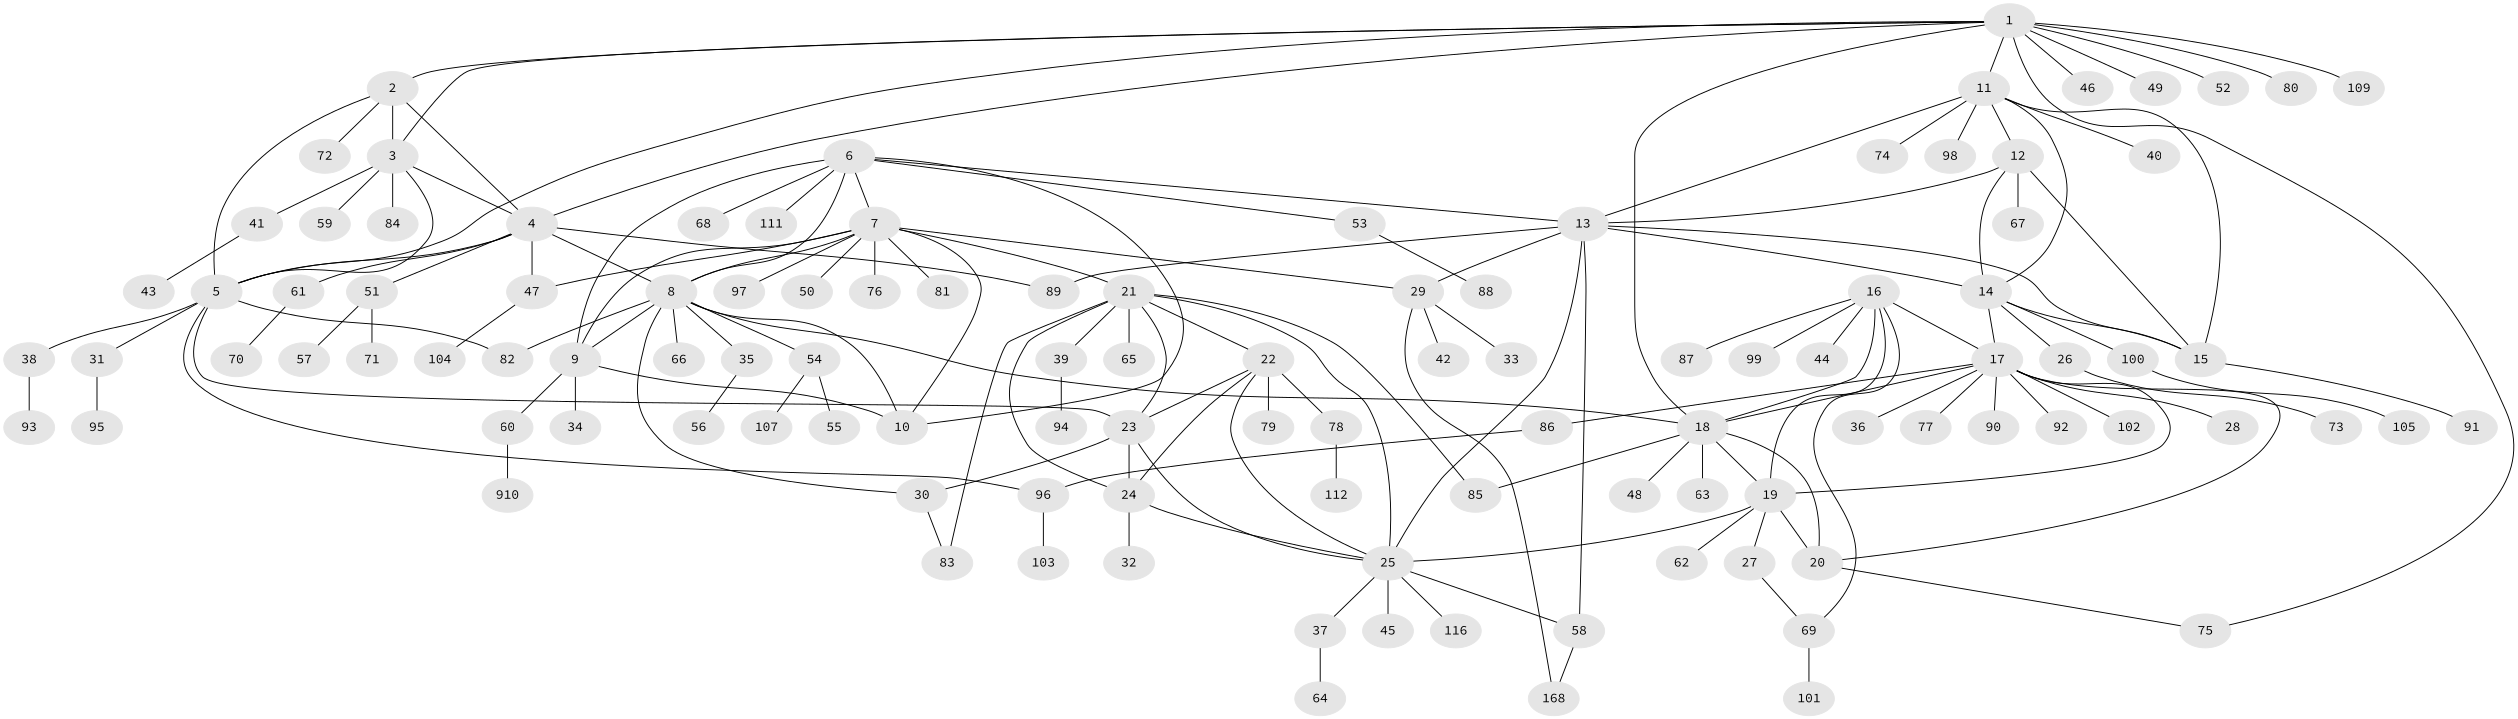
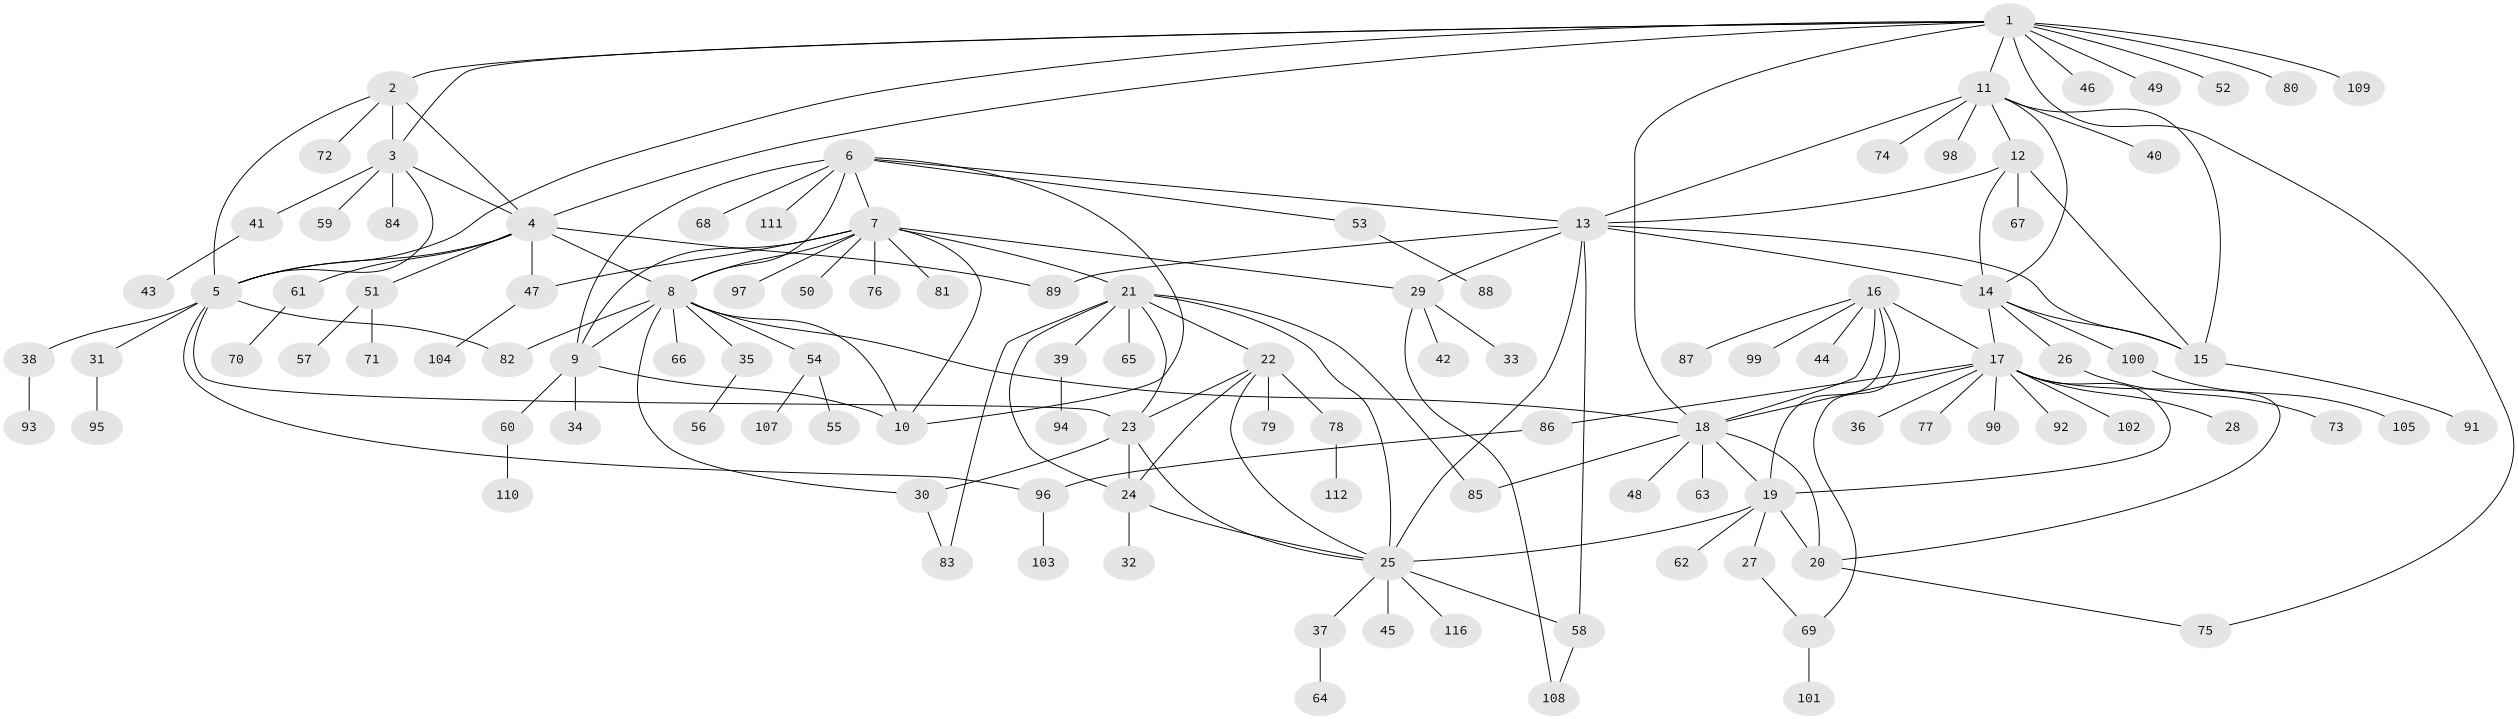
(508, 495) -> (508, 495)
(1554, 699) -> (1554, 699)
